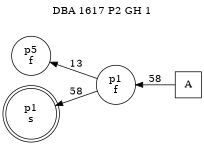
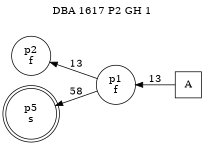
(31, 56) -> (31, 56)
(155, 79) -> (155, 79)
(31, 114) -> (31, 114)
